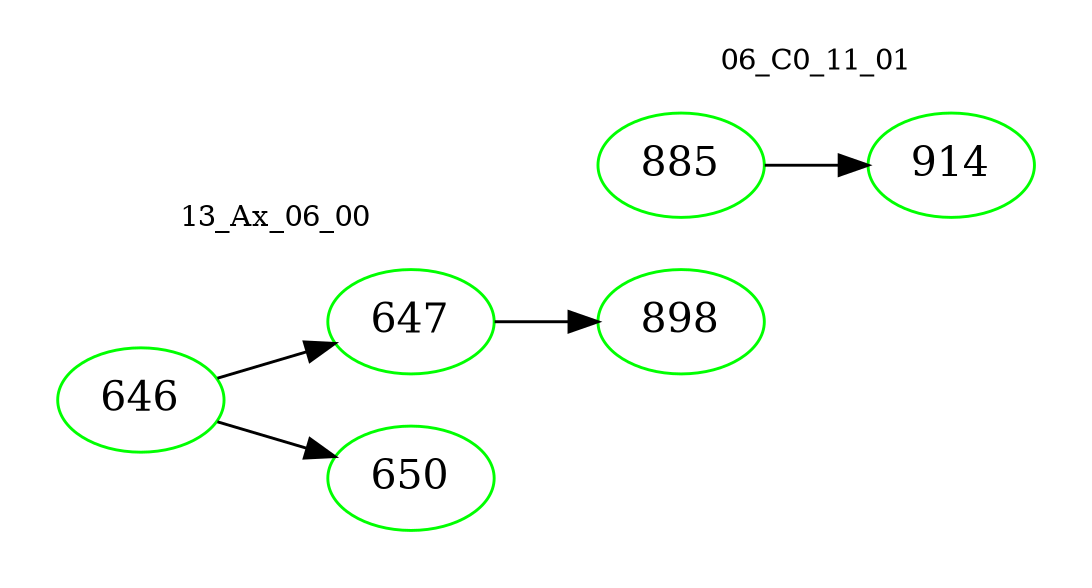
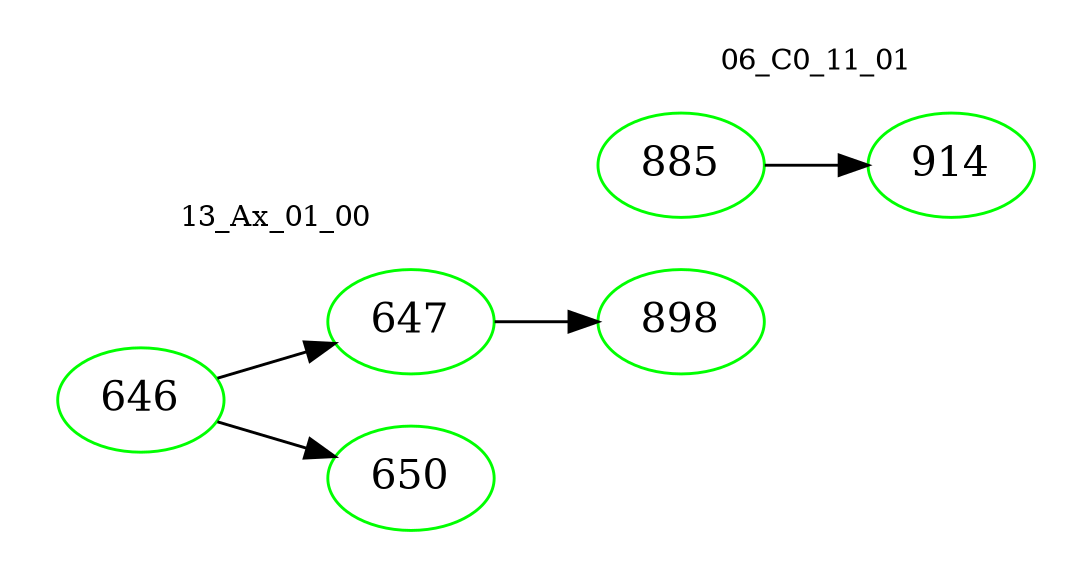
(276, 219) -> (276, 219)
